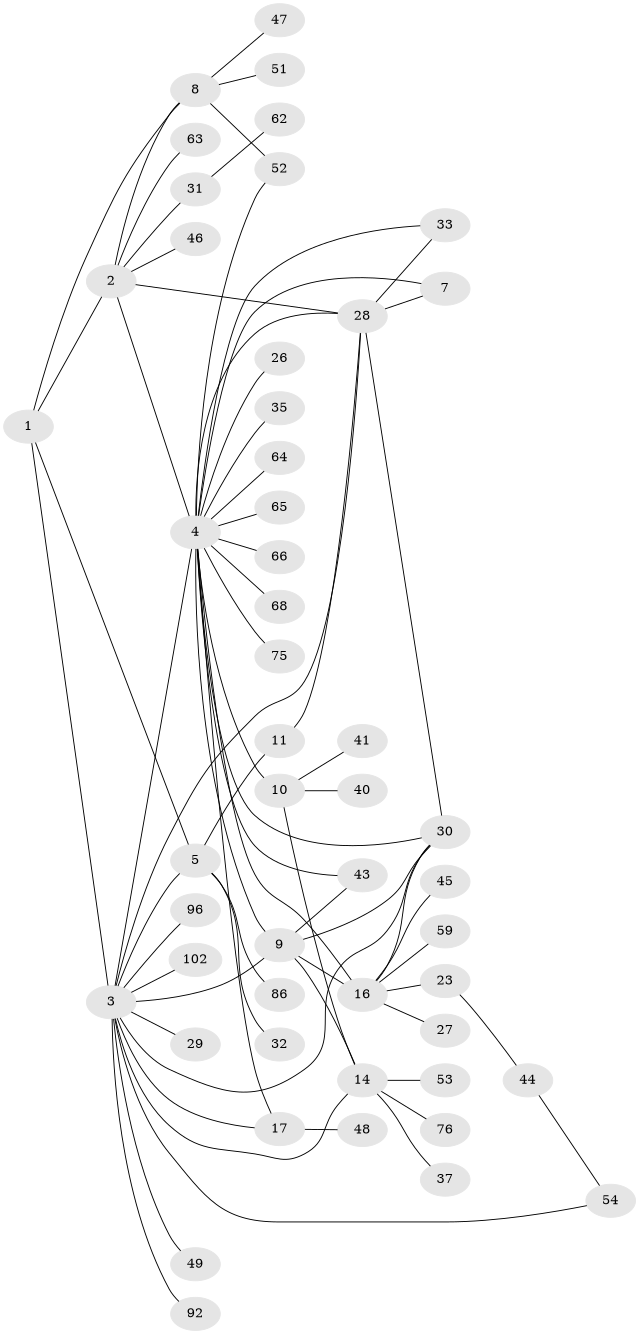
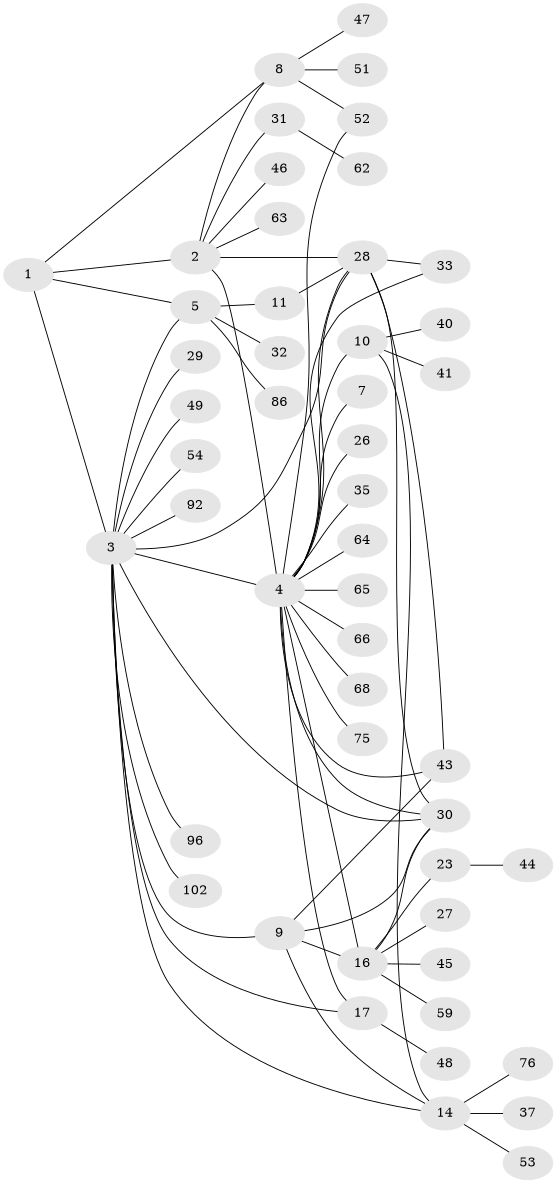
(404, 302) -> (423, 508)
(206, 725) -> none
(569, 1140) -> none
